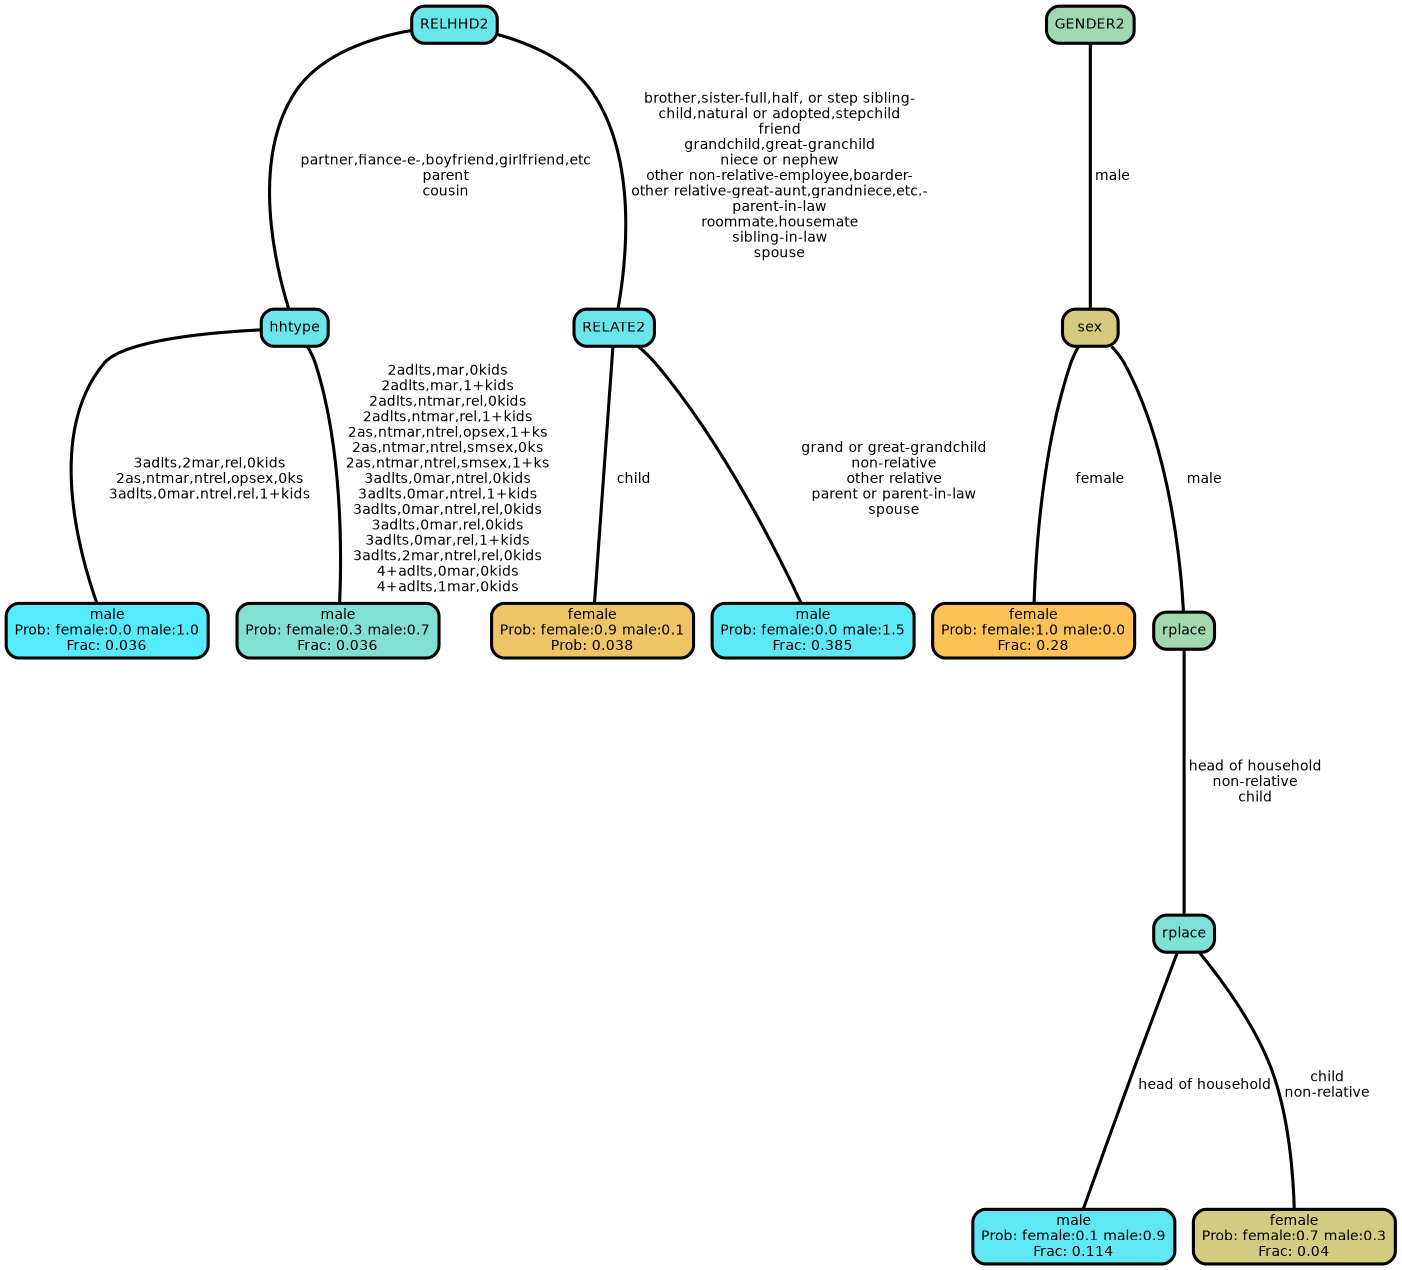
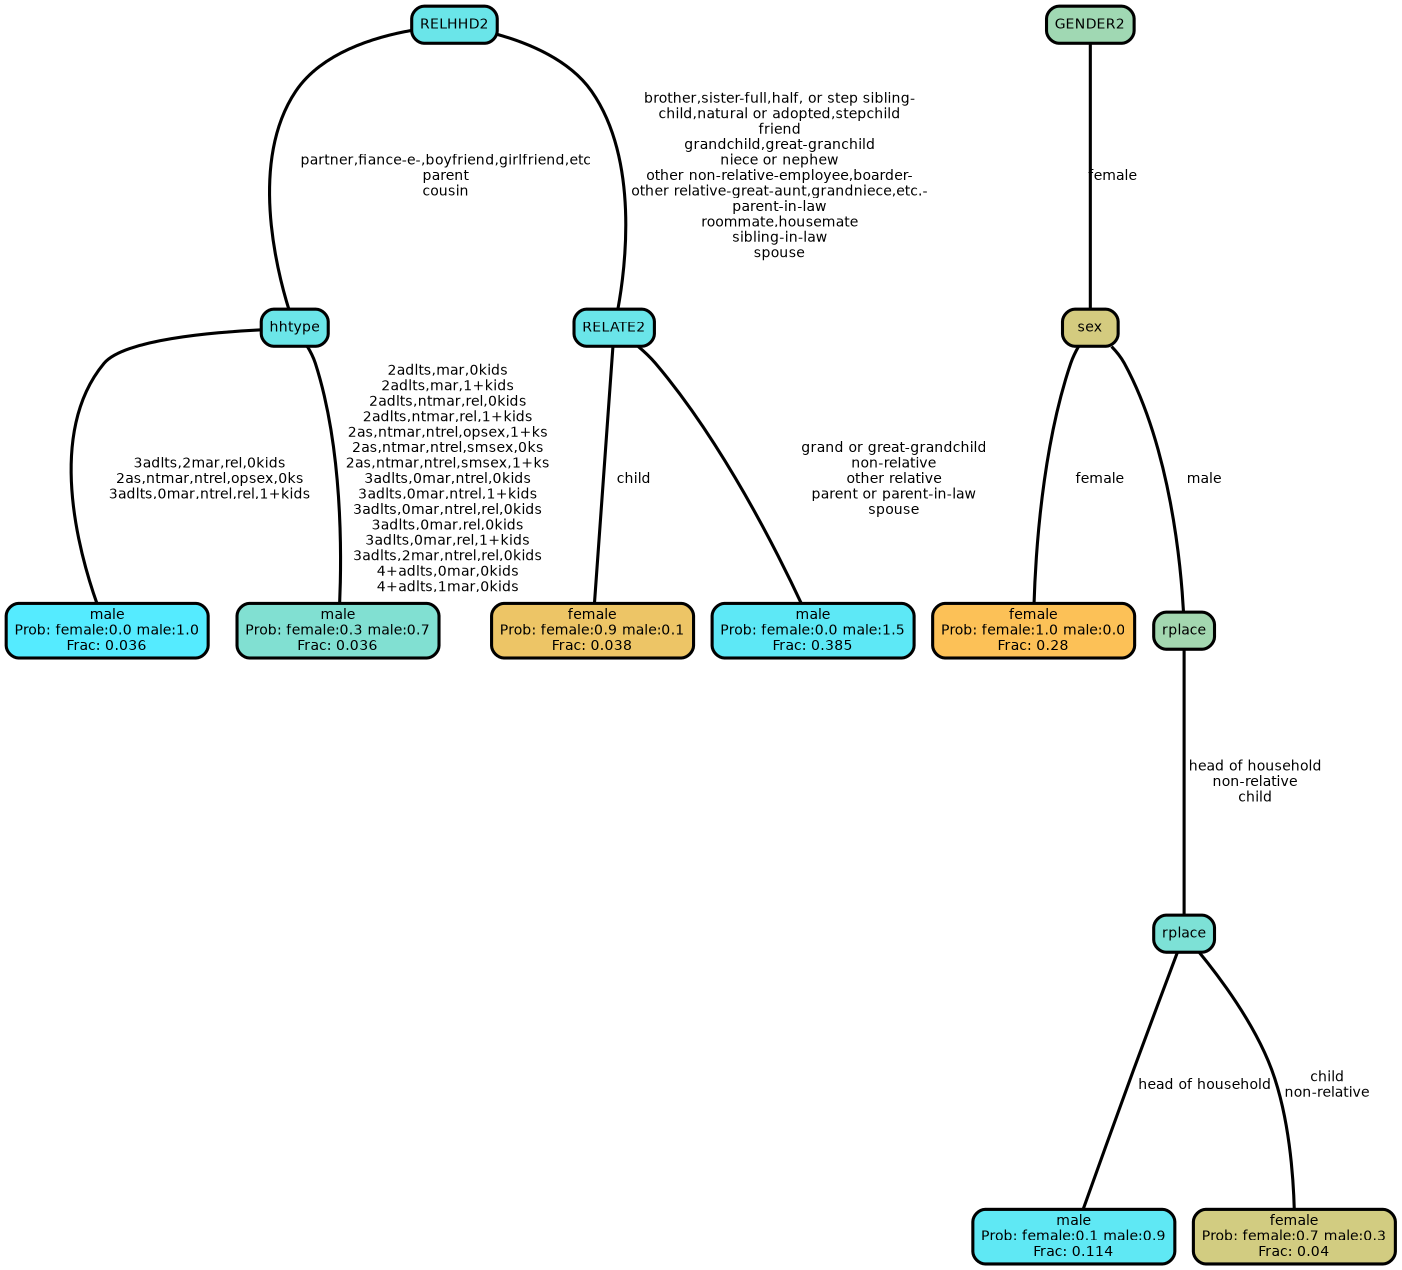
(1110, 176) -> (1110, 176)
(593, 631) -> (593, 631)
